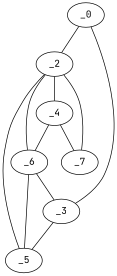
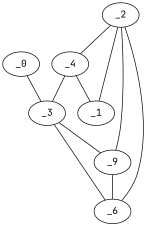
(70, 40) -> none
(42, 138) -> (59, 89)
(80, 162) -> (96, 113)
(24, 261) -> (113, 162)
